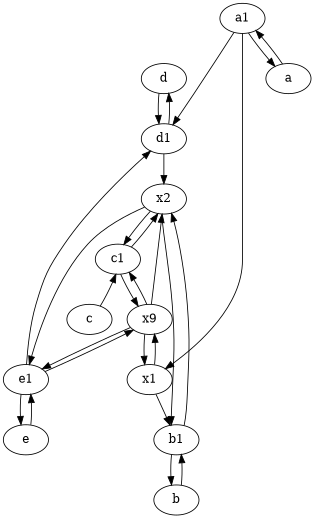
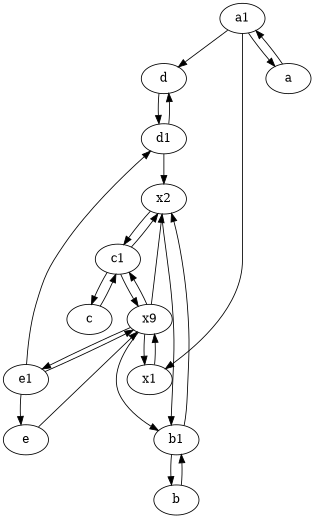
(206, 75) -> (207, 46)
(70, 267) -> none
none -> (101, 284)
(161, 406) -> (117, 383)
(32, 414) -> (85, 382)
